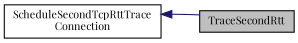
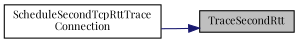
(186, 14) -> (175, 29)
